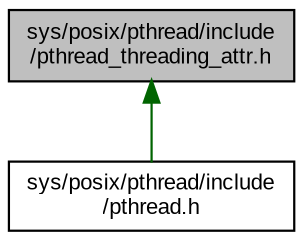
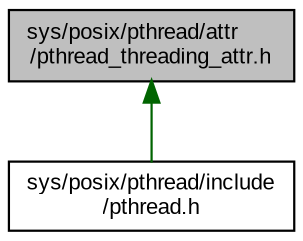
(152, 46) -> (152, 46)
